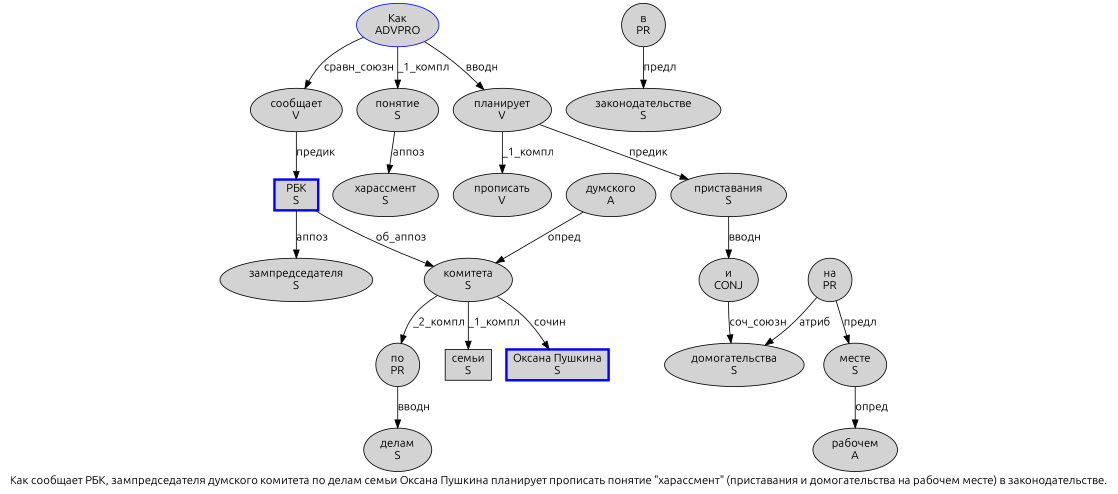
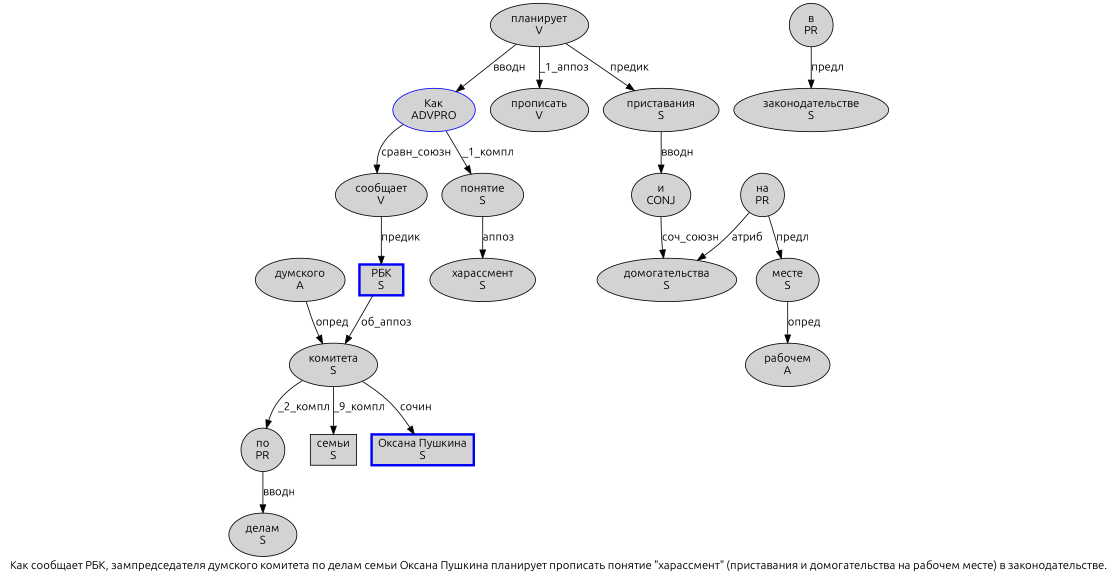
(453, 61) -> (489, 65)
(528, 152) -> (564, 68)
(296, 280) -> none
(494, 322) -> (359, 407)
